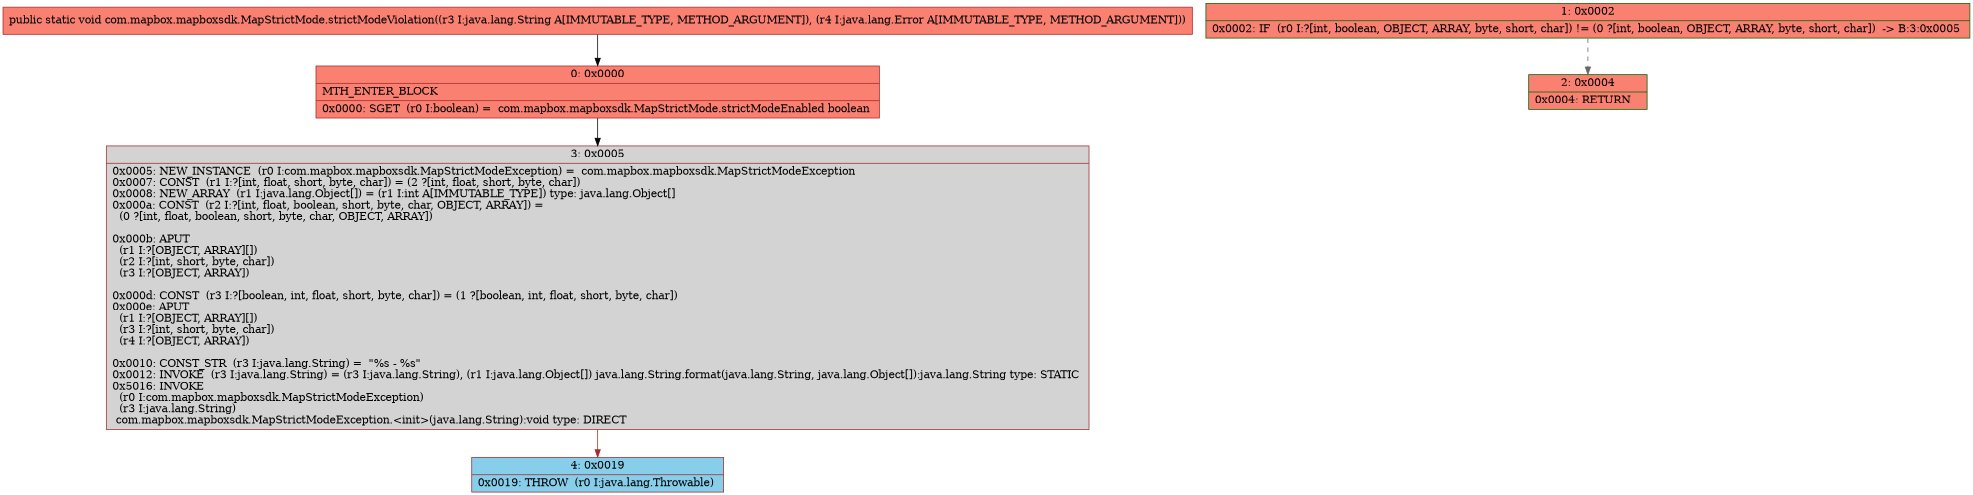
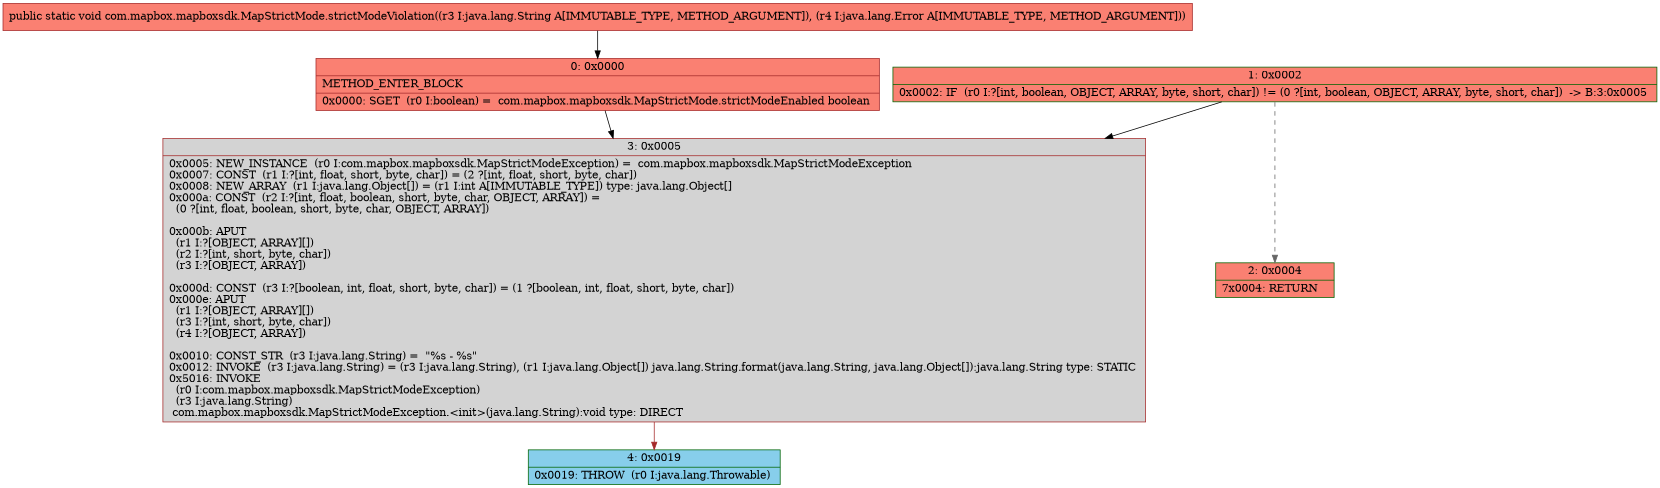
(380, 92) -> (393, 84)
(1588, 100) -> (1275, 288)
none -> (1167, 119)
(598, 475) -> (654, 467)
